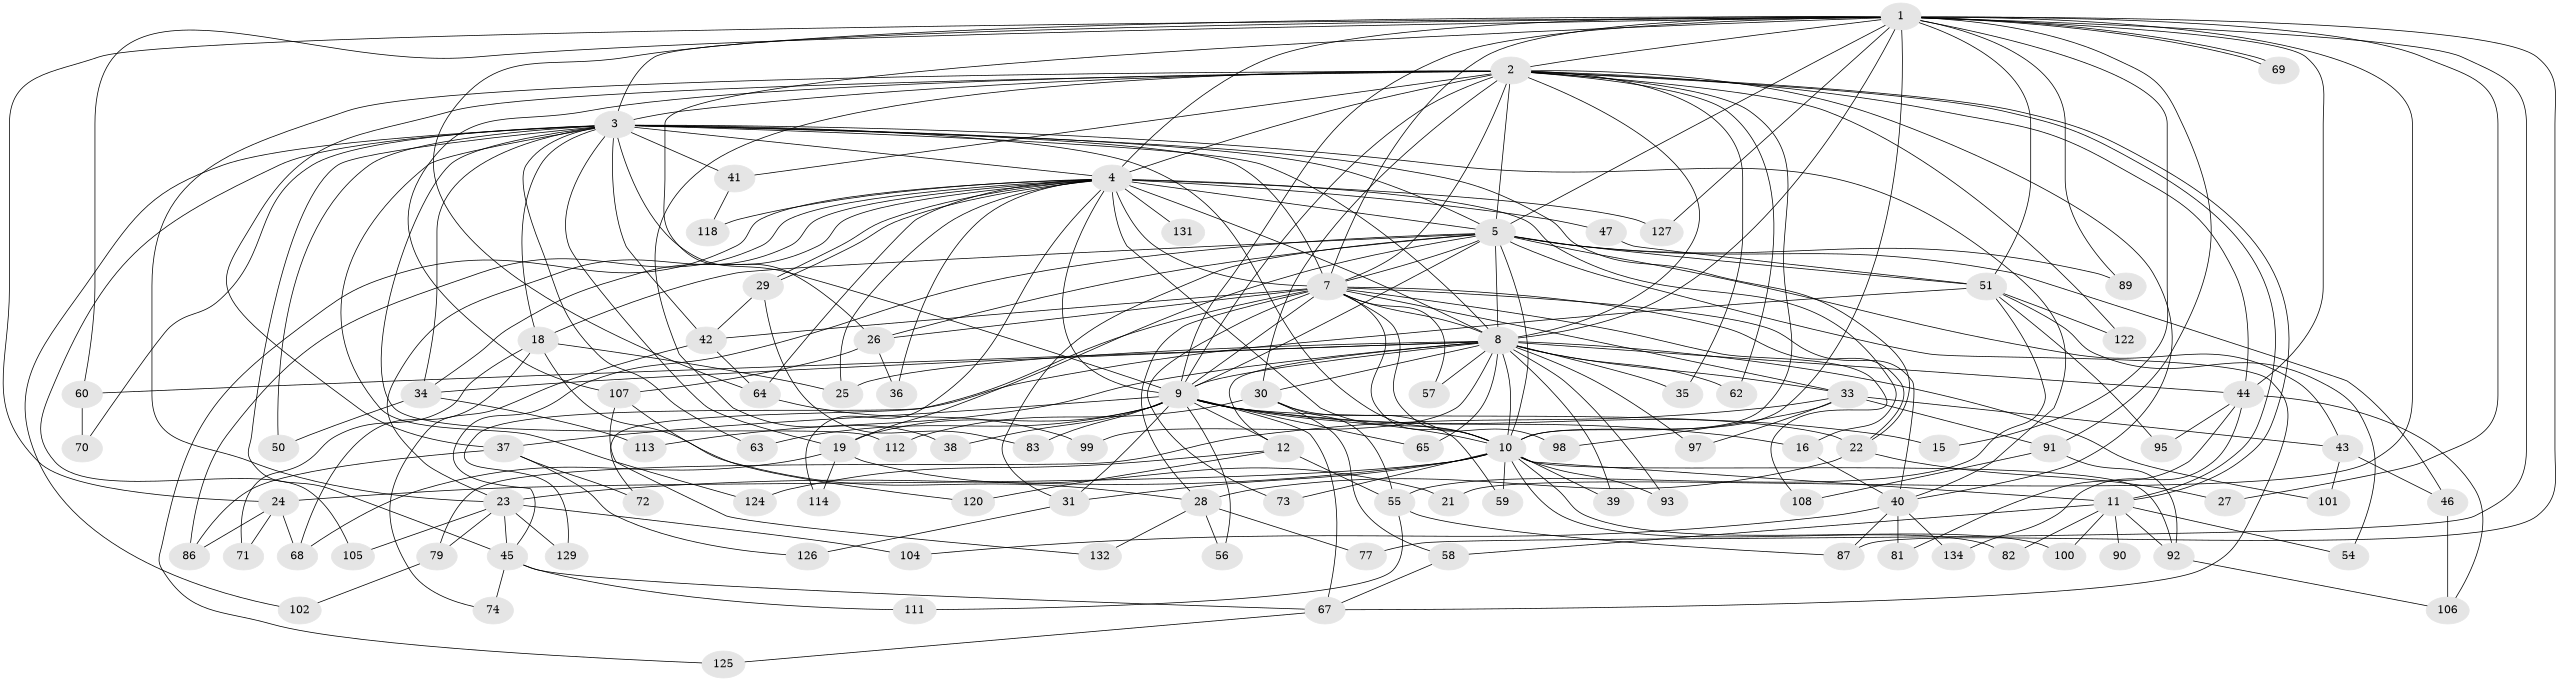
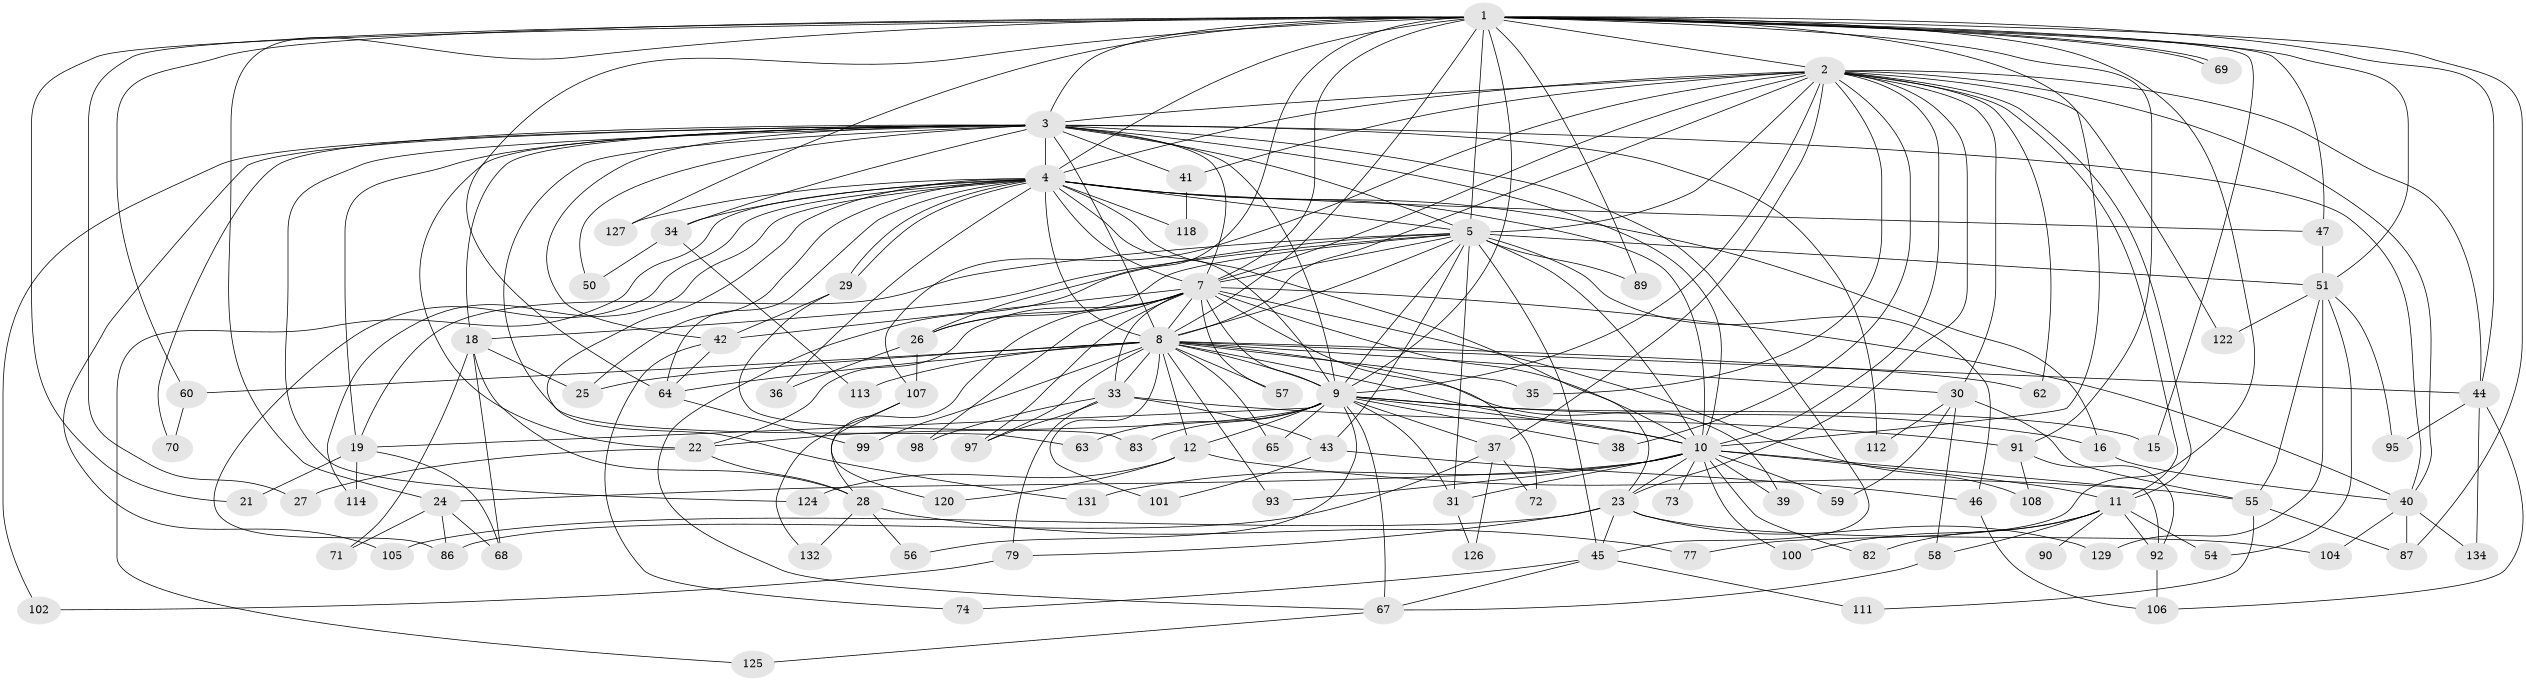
none -> (1977, 31)
(959, 362) -> (946, 360)
(1160, 372) -> (1079, 358)
none -> (1293, 473)
(1898, 556) -> none
